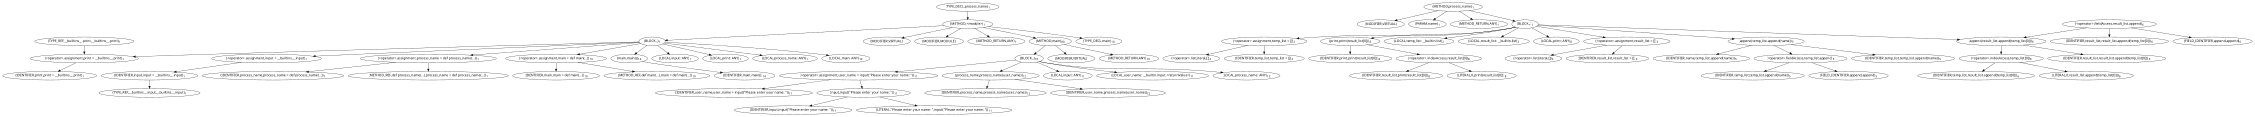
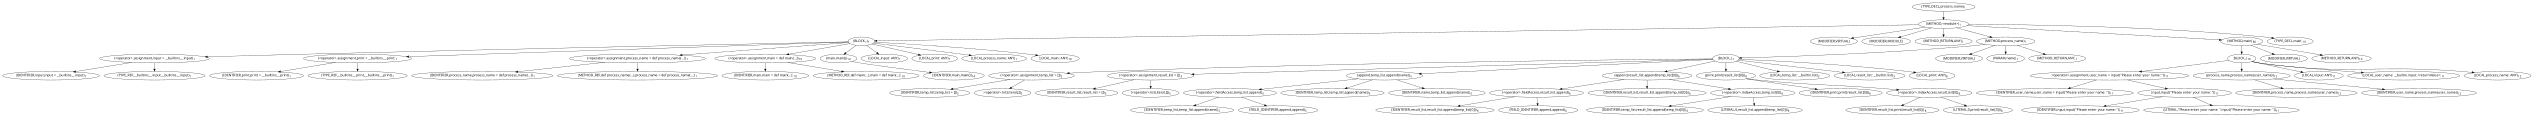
none -> (1973, 32)
(2056, 33) -> (1593, 84)
(84, 49) -> (358, 66)
(150, 83) -> (155, 66)
